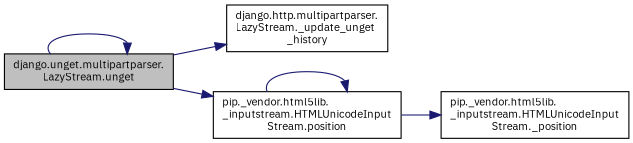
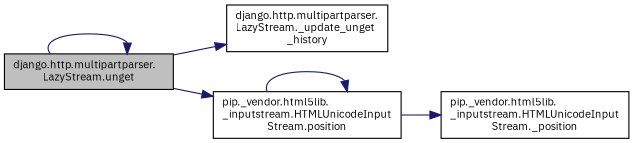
(89, 72) -> (89, 72)
